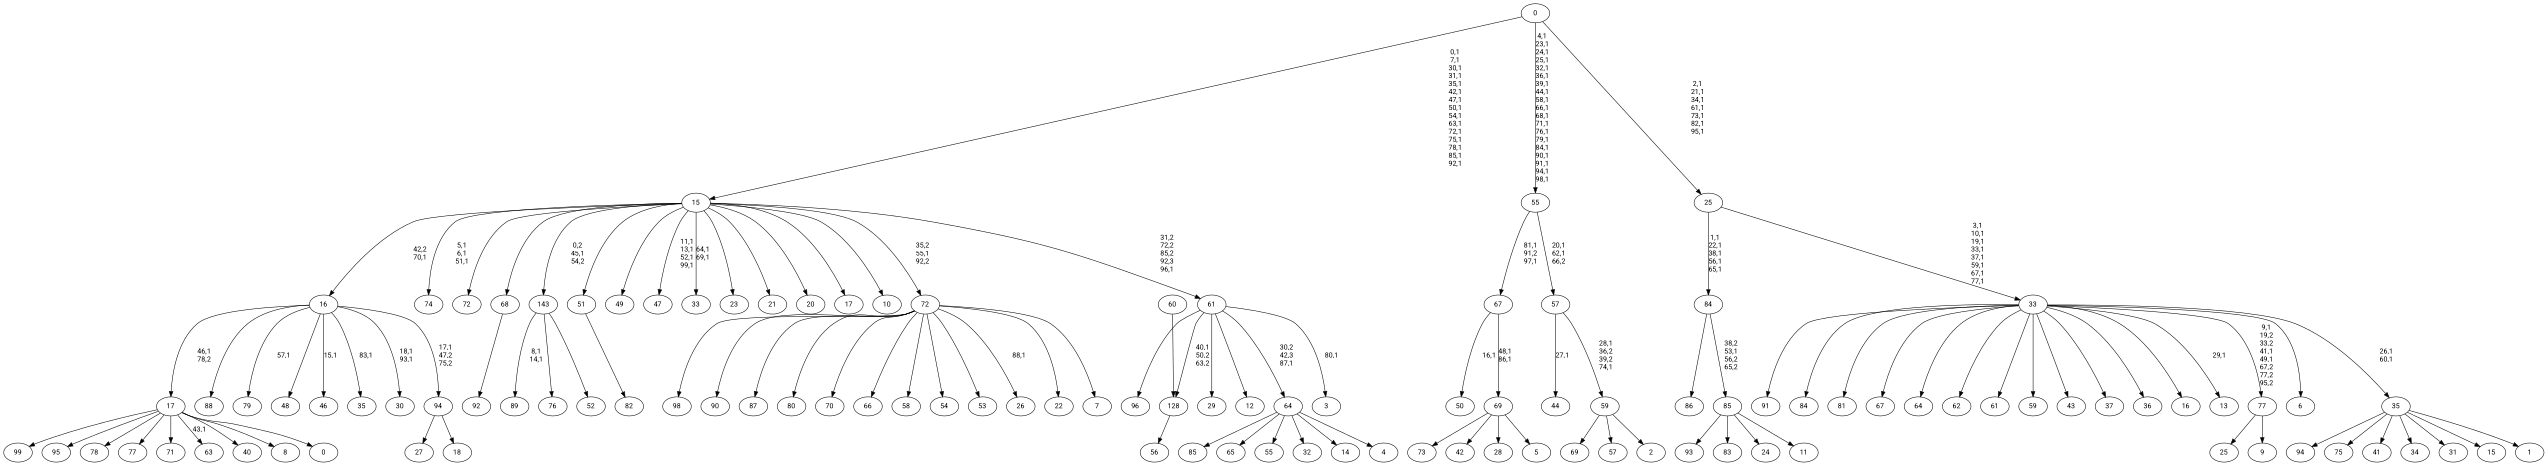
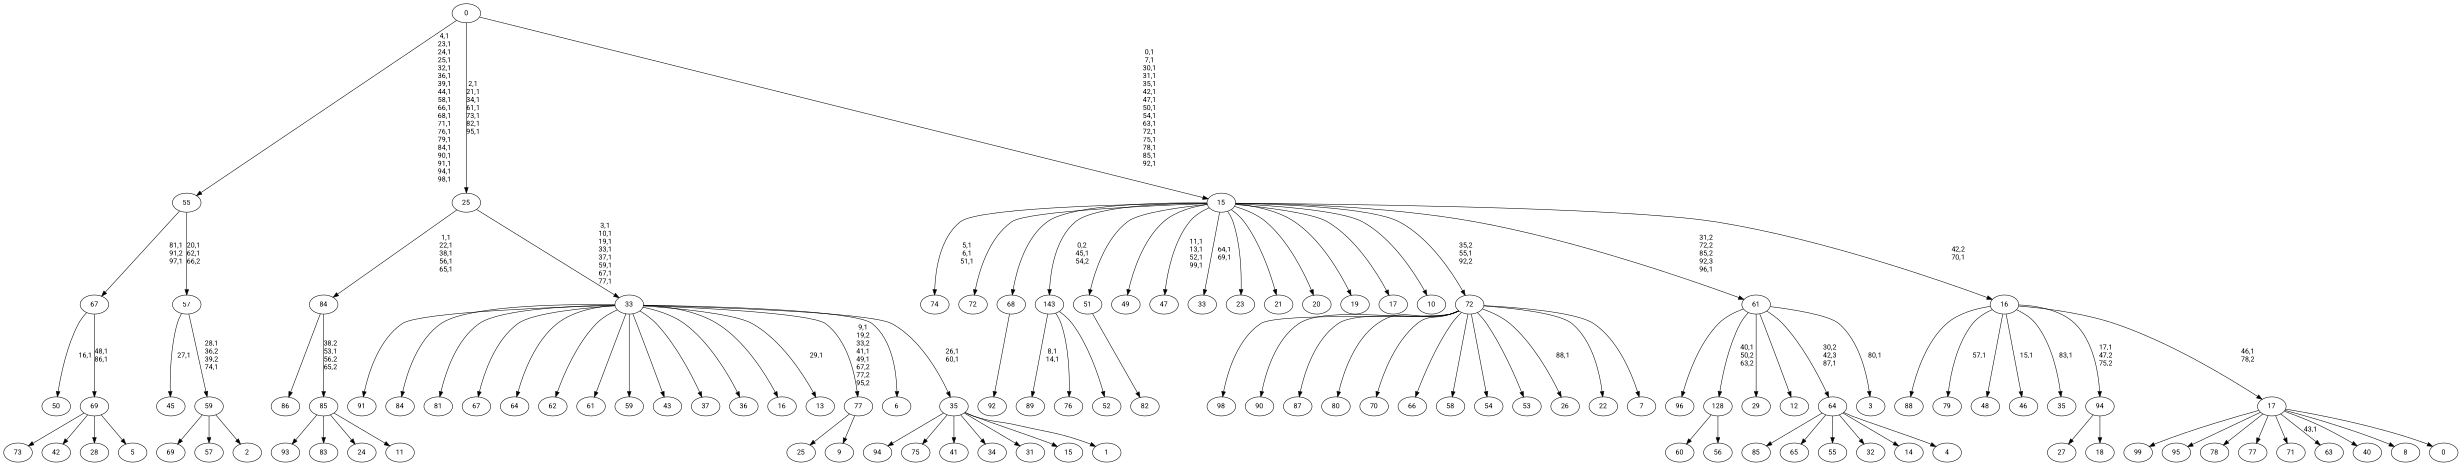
none -> (1355, 305)
(1173, 353) -> (1701, 427)
(400, 406) -> none
(1556, 406) -> (171, 406)
